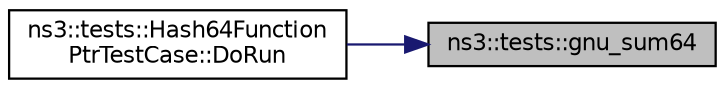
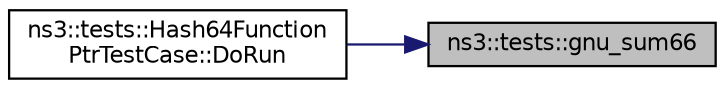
(572, 44) -> (572, 44)
